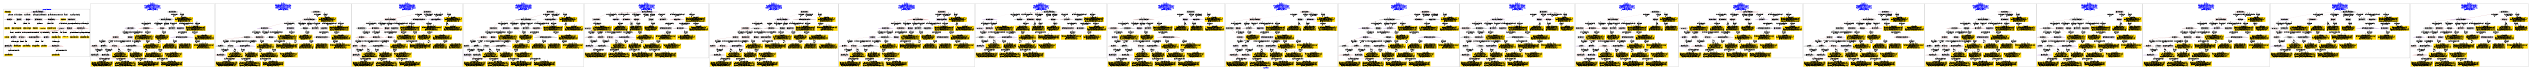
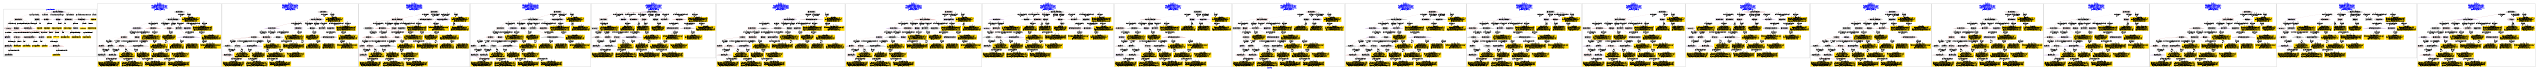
(8, 16) -> (47, 24)
(53, 24) -> (91, 24)
(35, 28) -> (76, 28)
(36, 46) -> (36, 46)
(8, 55) -> (8, 55)
